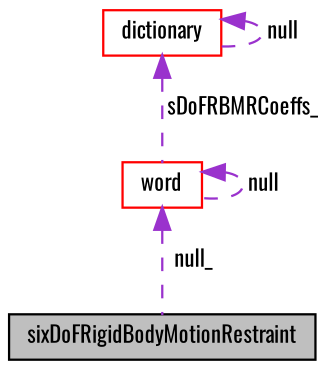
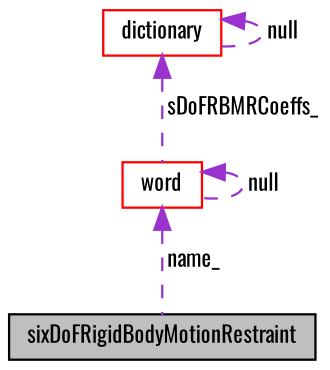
(192, 261) -> (192, 261)
